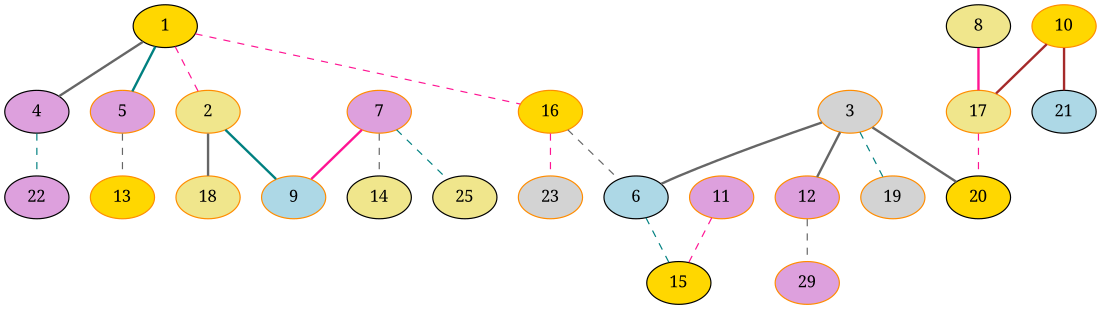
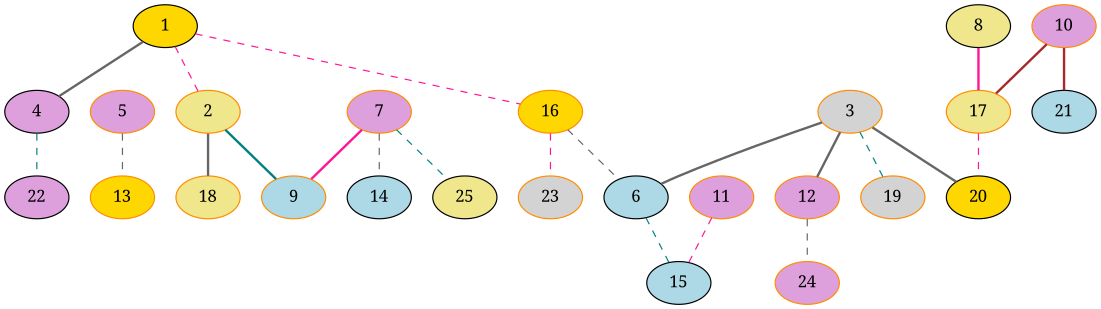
(1064, 26) -> (1064, 26)
(144, 69) -> none
(379, 197) -> (379, 197)
(679, 283) -> (679, 283)
(807, 283) -> (807, 283)
